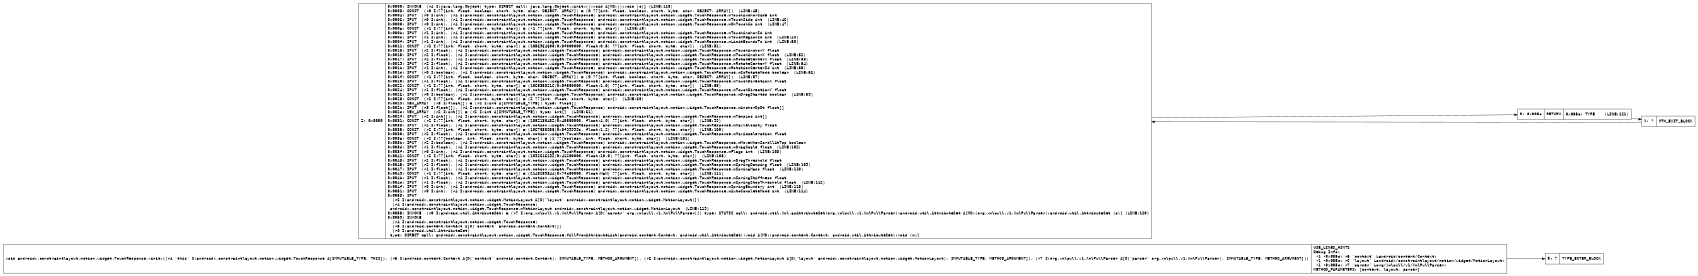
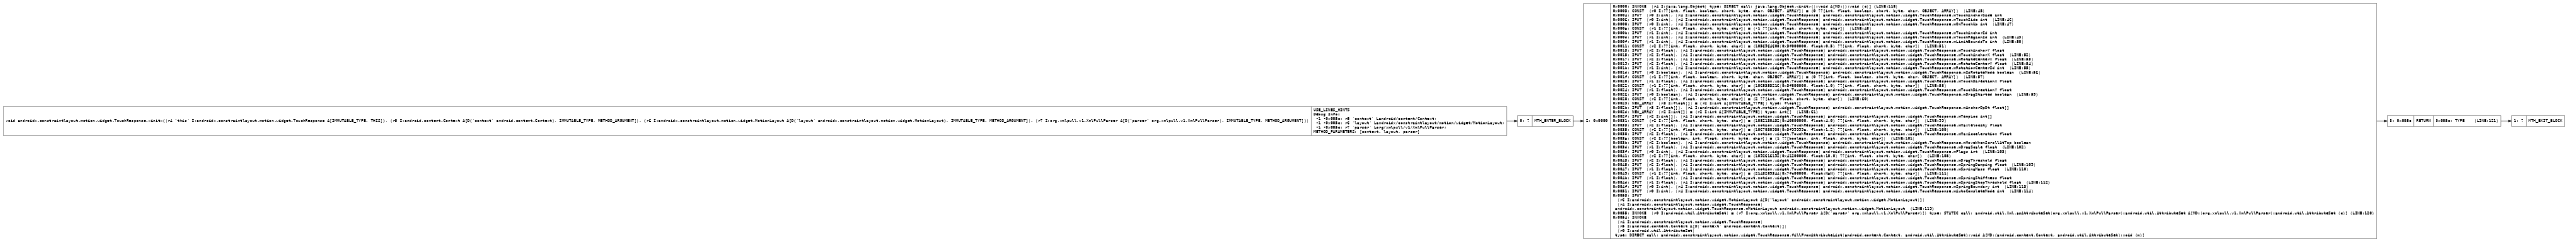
(1398, 122) -> (1577, 121)
(407, 218) -> (1632, 218)
(1582, 259) -> (1553, 121)
